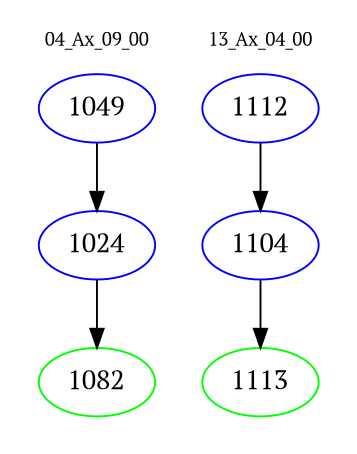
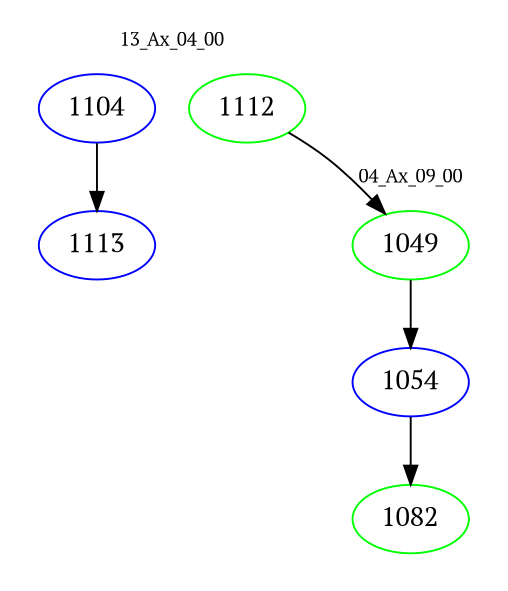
(97, 108) -> (411, 245)
(260, 108) -> (247, 108)
(260, 168) -> (349, 177)
(97, 245) -> (411, 382)
(260, 382) -> (97, 245)
